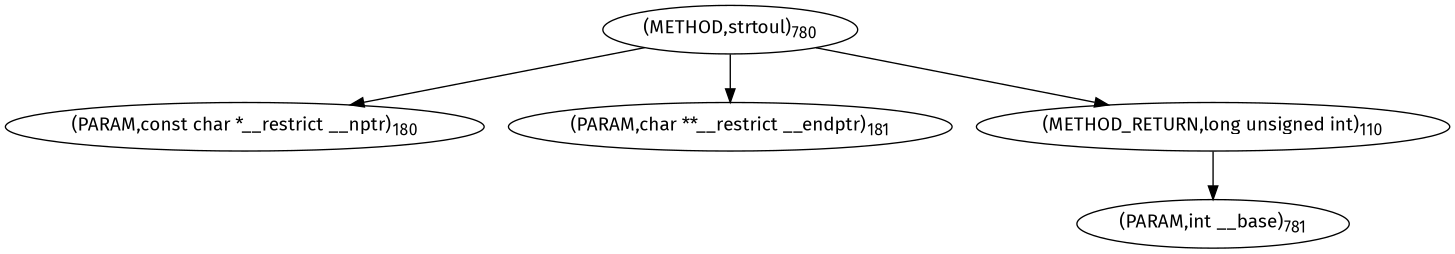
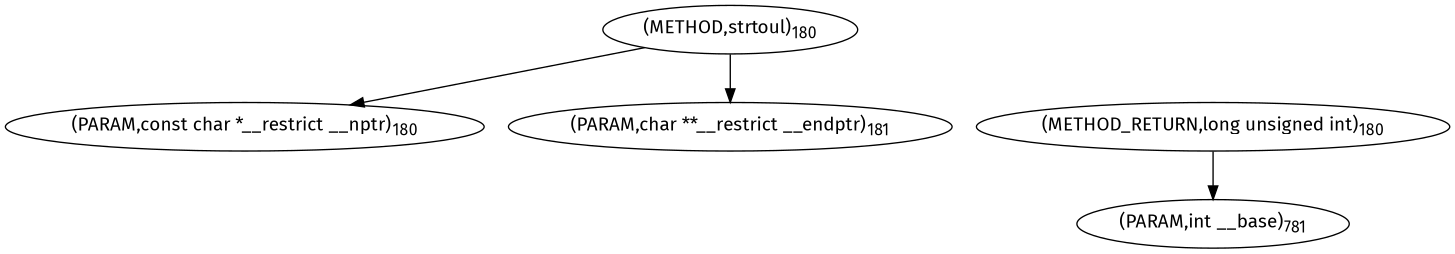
(804, 28) -> (804, 28)
(955, 75) -> none
(1372, 125) -> (1372, 125)
